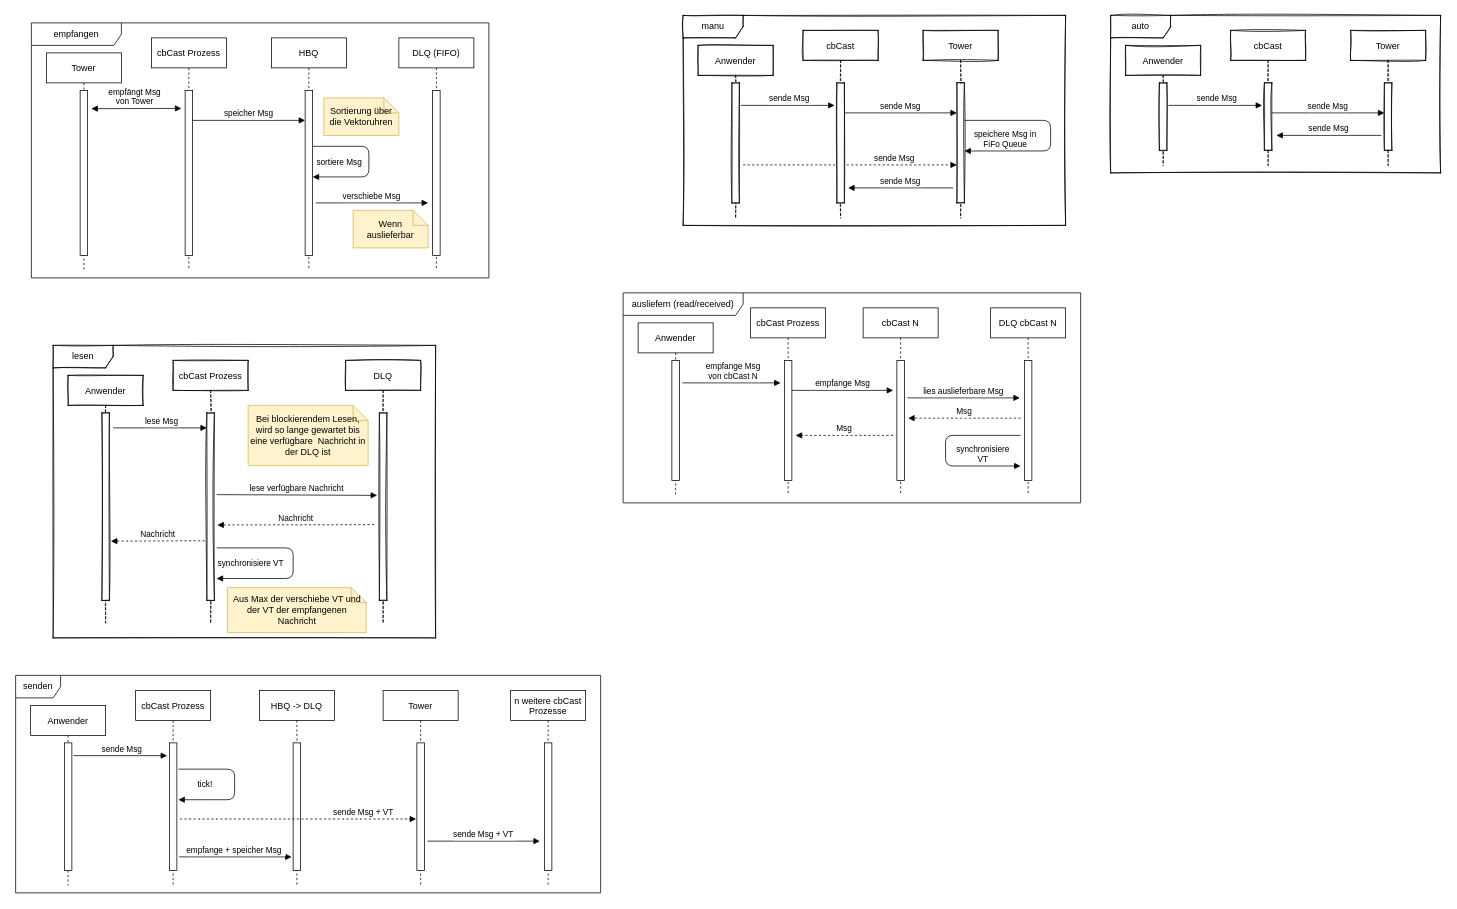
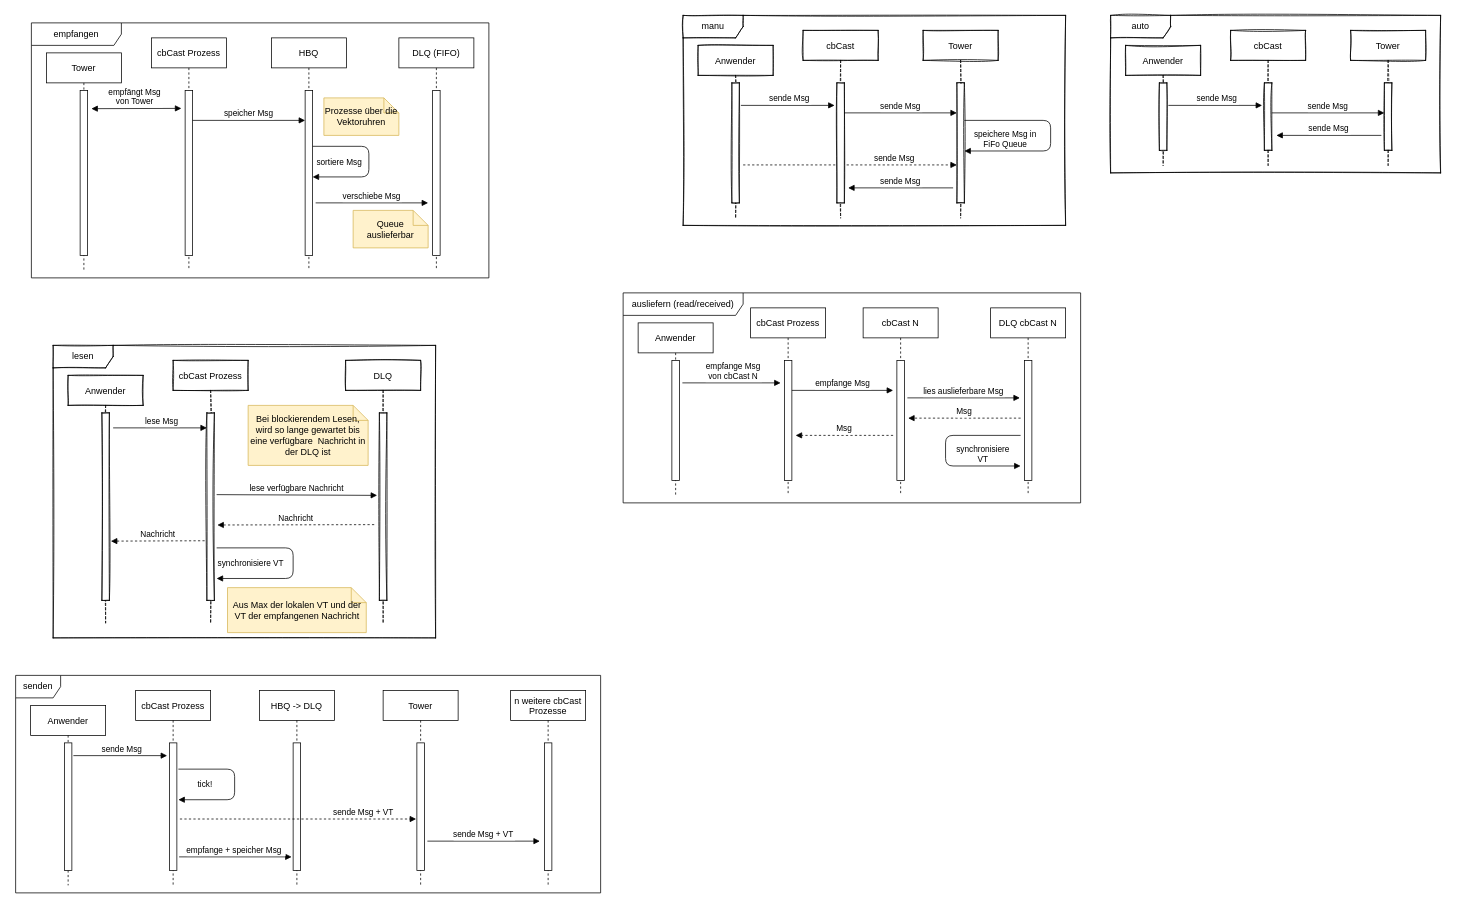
(361, 117) -> (361, 117)
(390, 229) -> (390, 229)
(297, 610) -> (297, 610)
